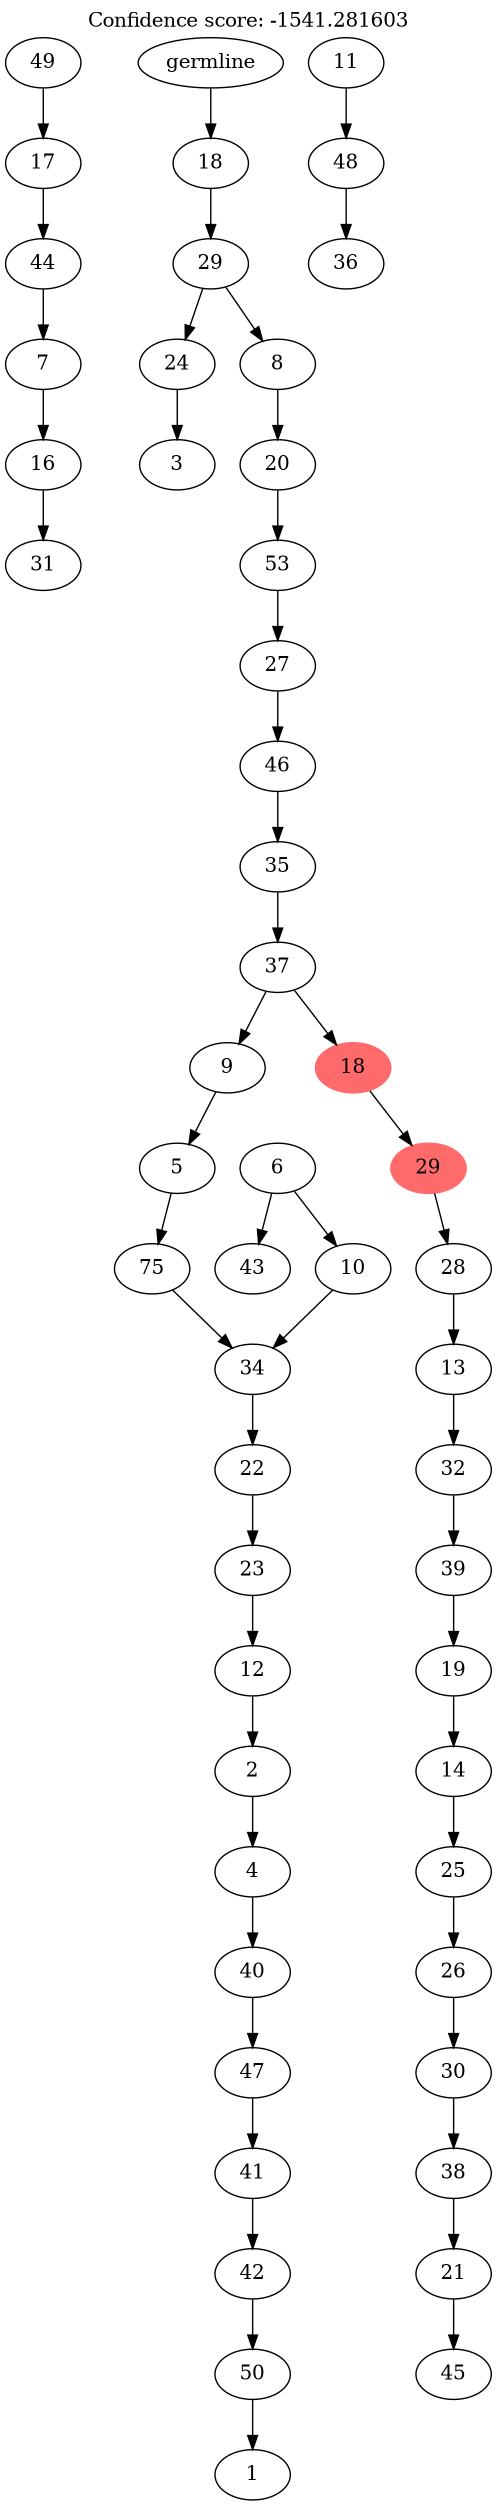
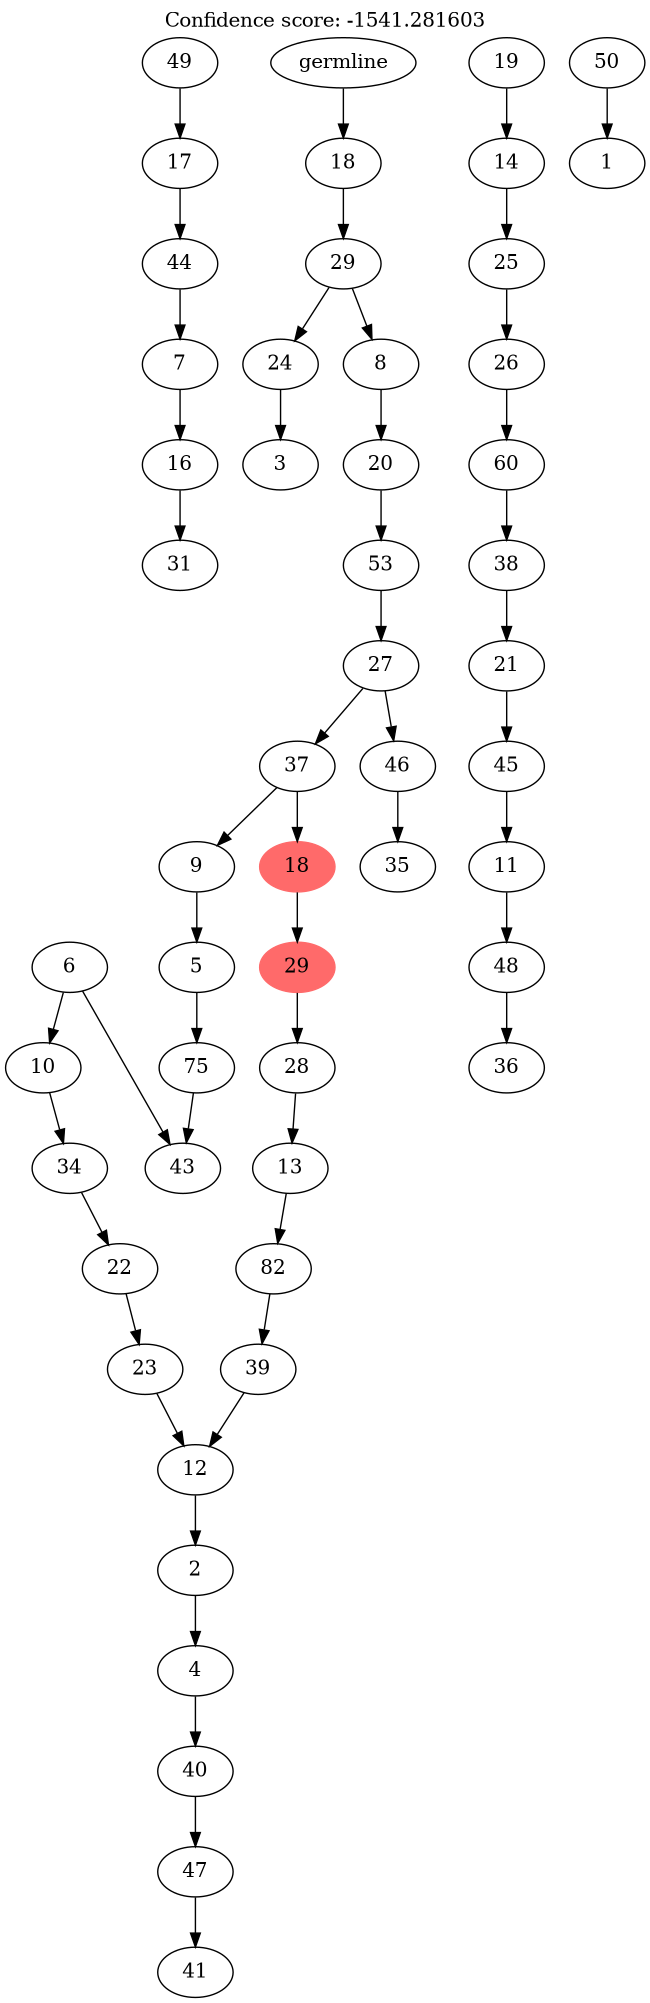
none -> (507, 810)
(278, 910) -> (344, 711)
(197, 1314) -> (191, 1111)
(454, 1470) -> (274, 1269)
(454, 1614) -> (231, 1414)
(454, 2073) -> (507, 465)
(253, 2274) -> none
